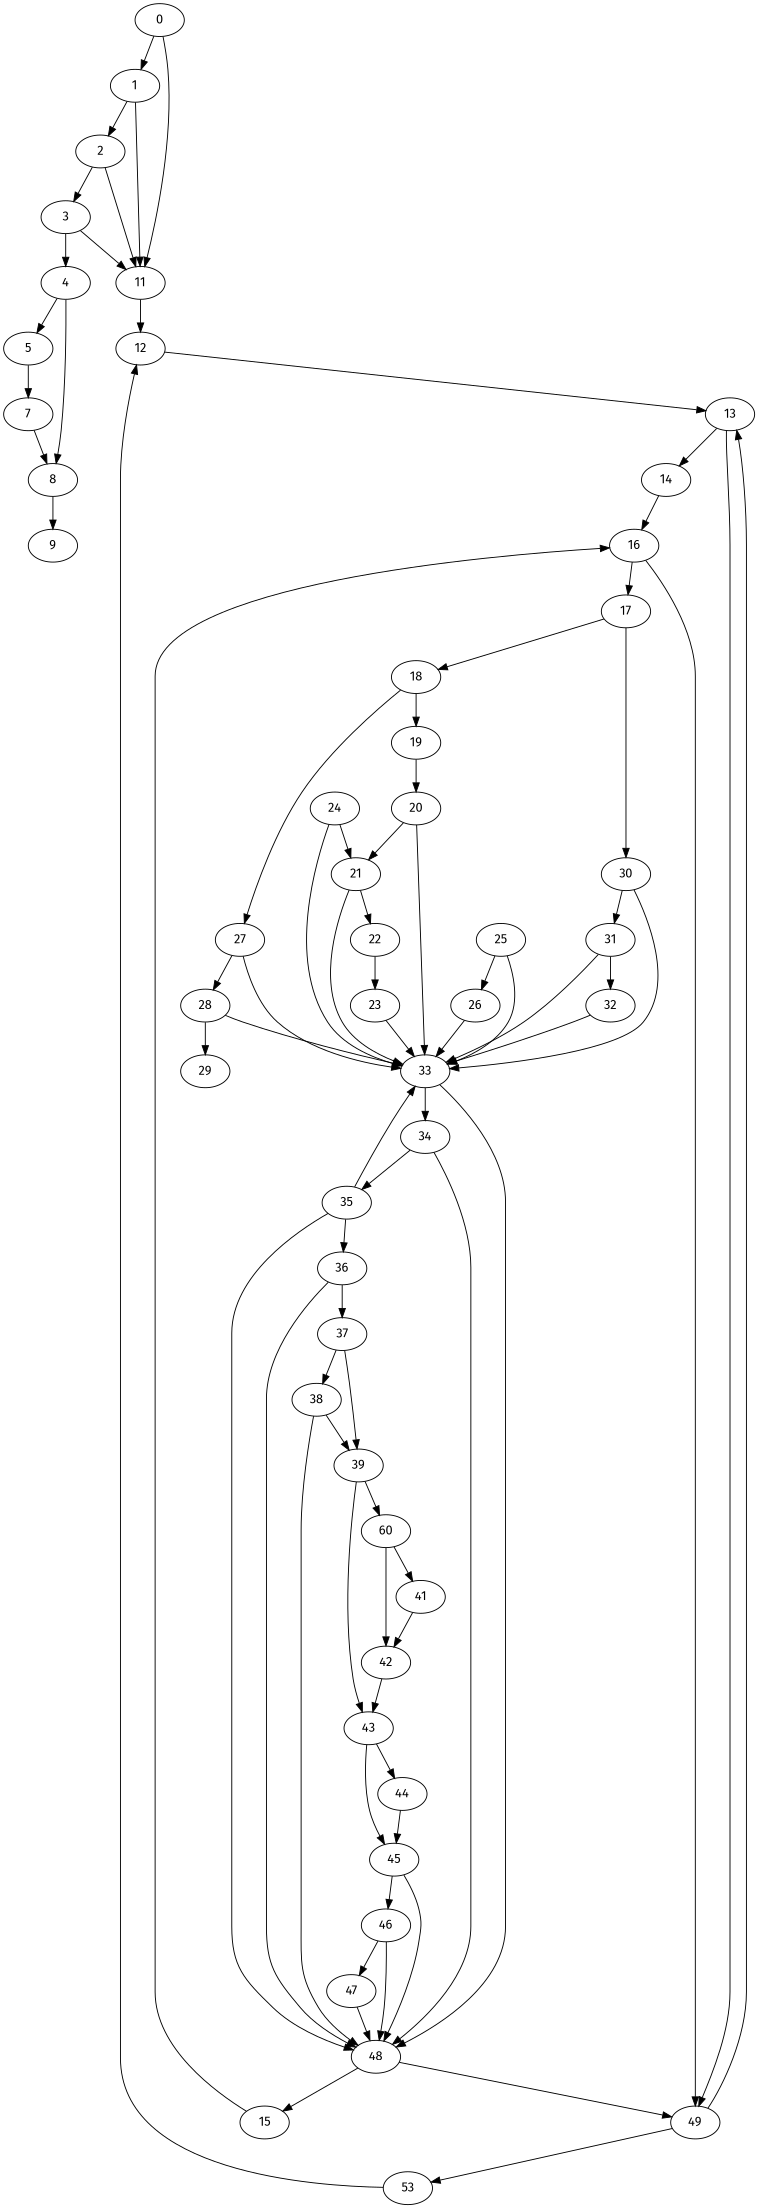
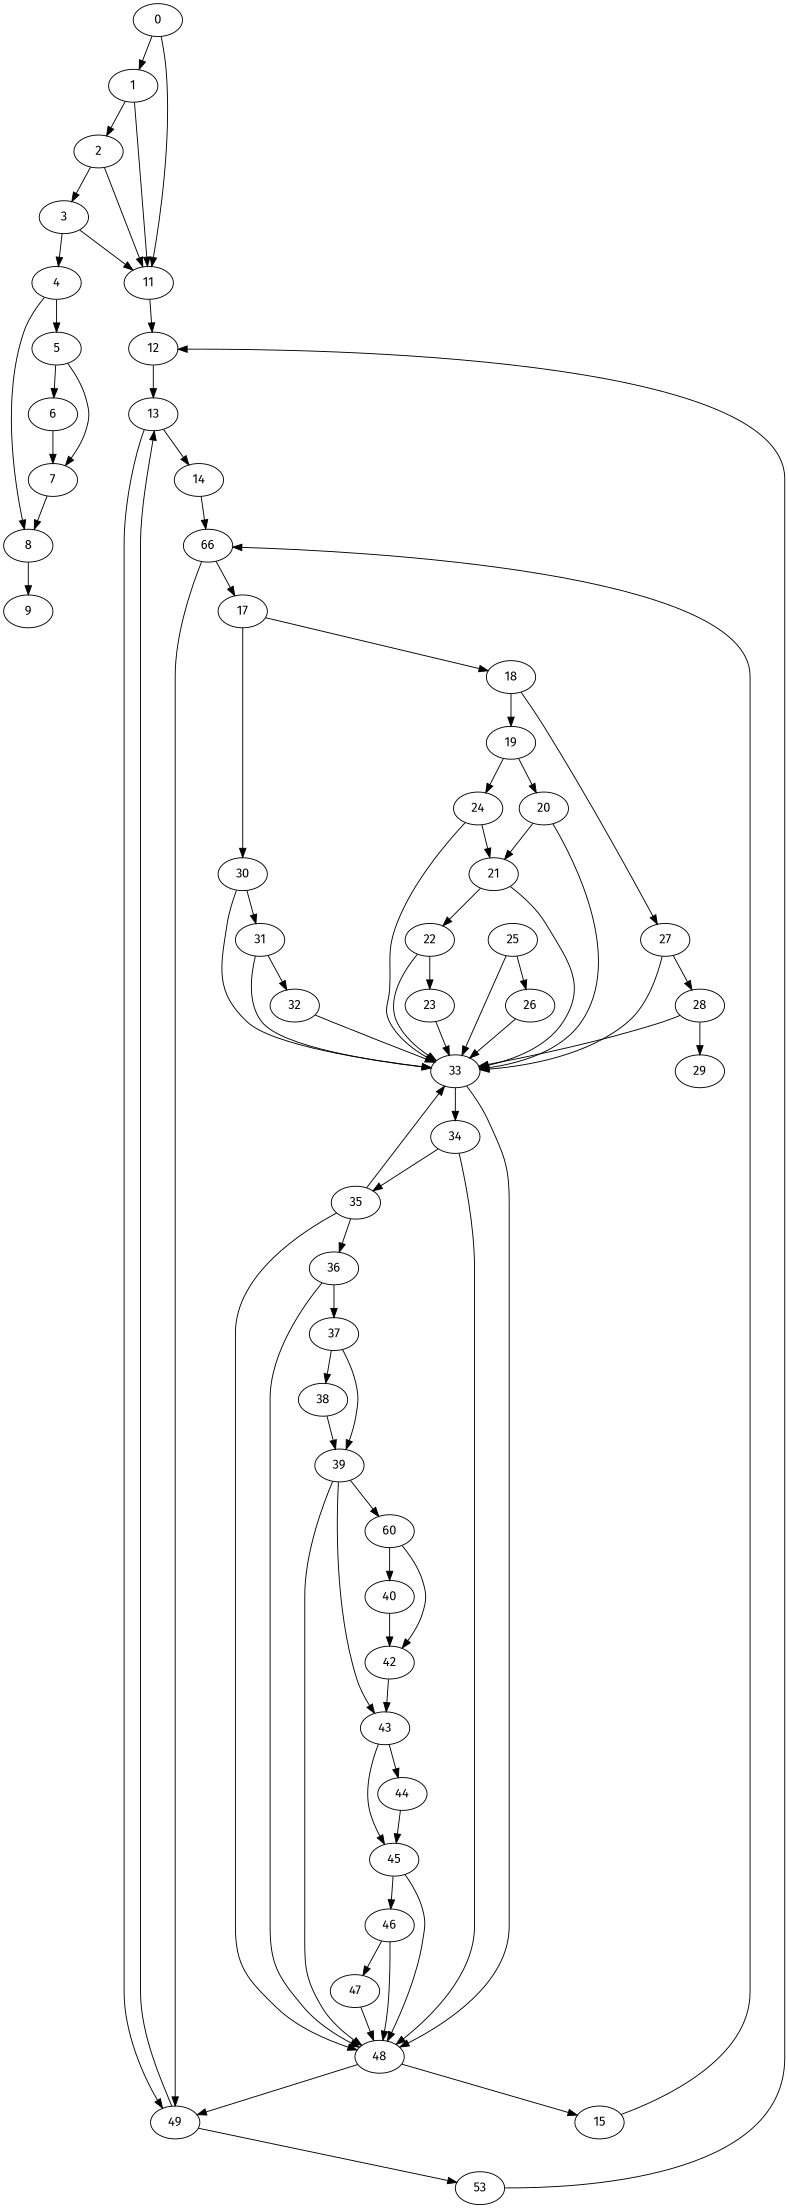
none -> (53, 414)
(634, 546) -> (208, 546)
none -> (497, 772)
none -> (394, 1009)
(421, 1597) -> (390, 1597)
(301, 1736) -> (305, 1767)
